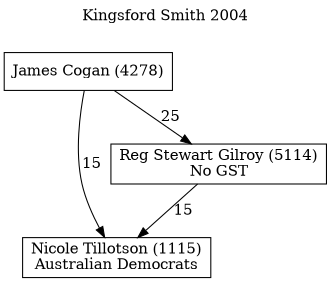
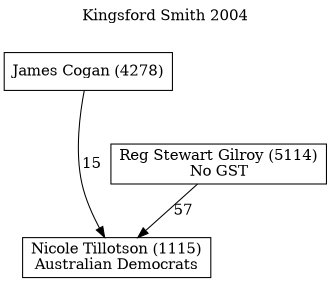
(148, 114) -> none
(183, 211) -> (183, 211)
